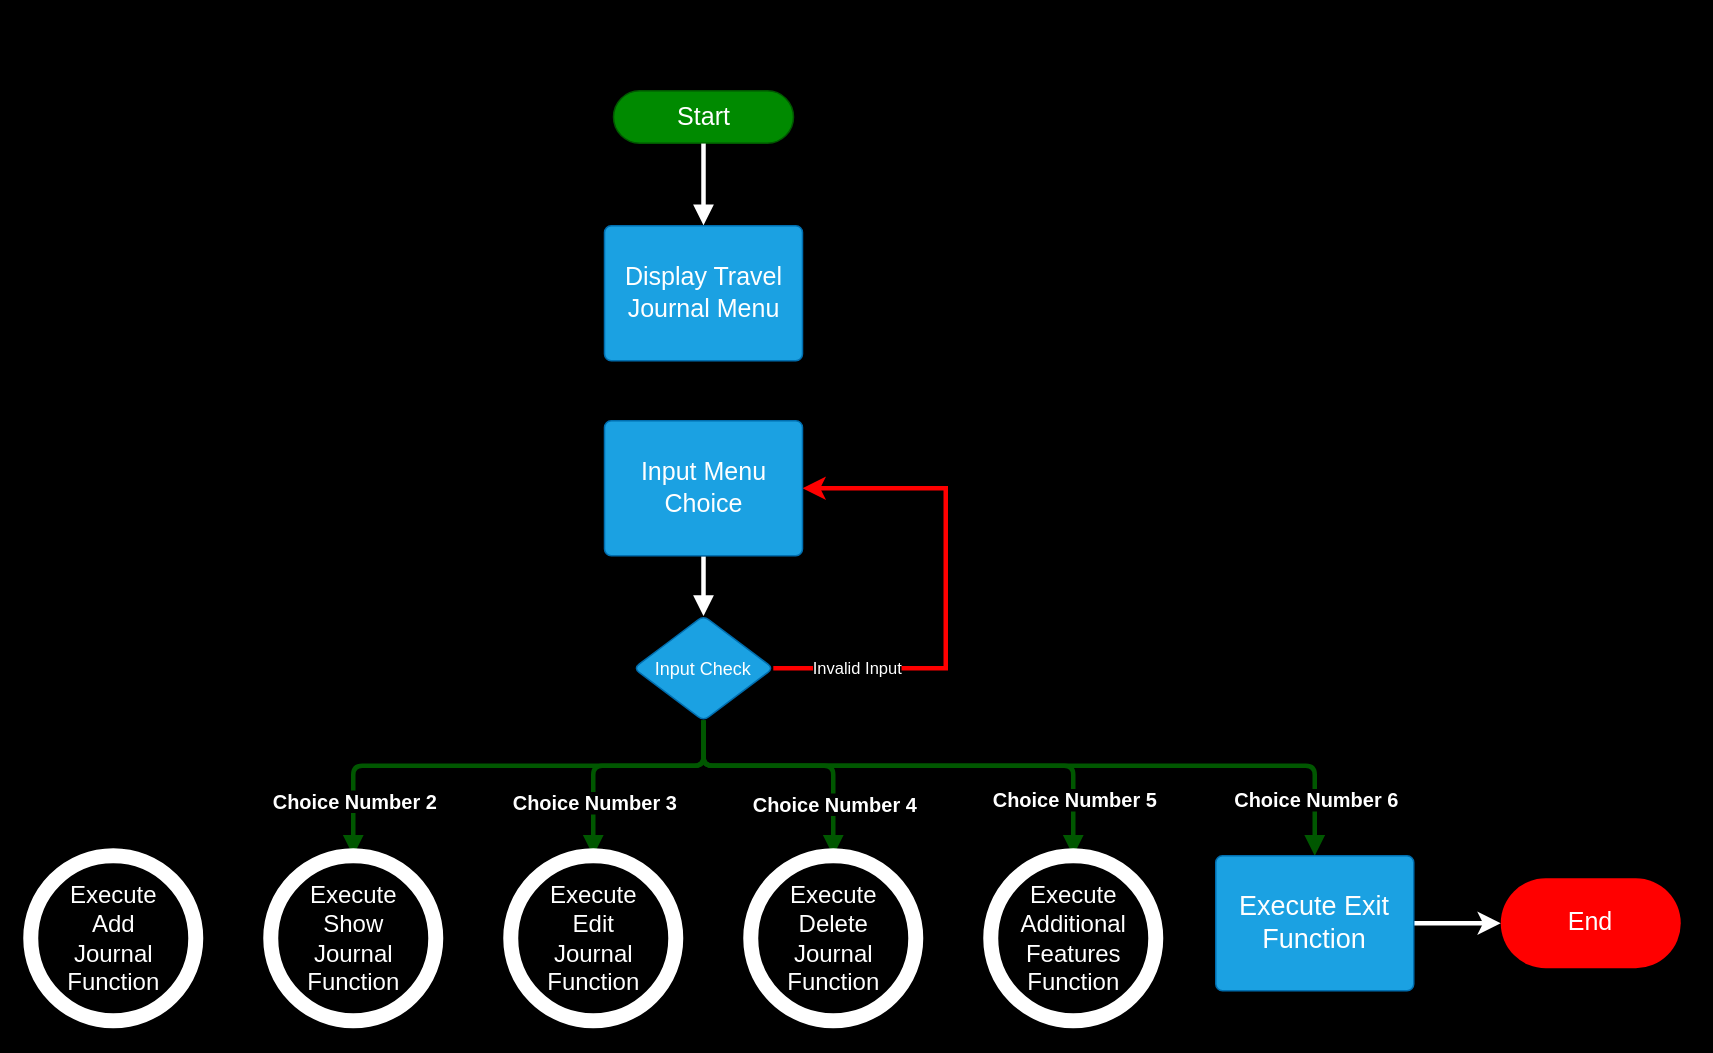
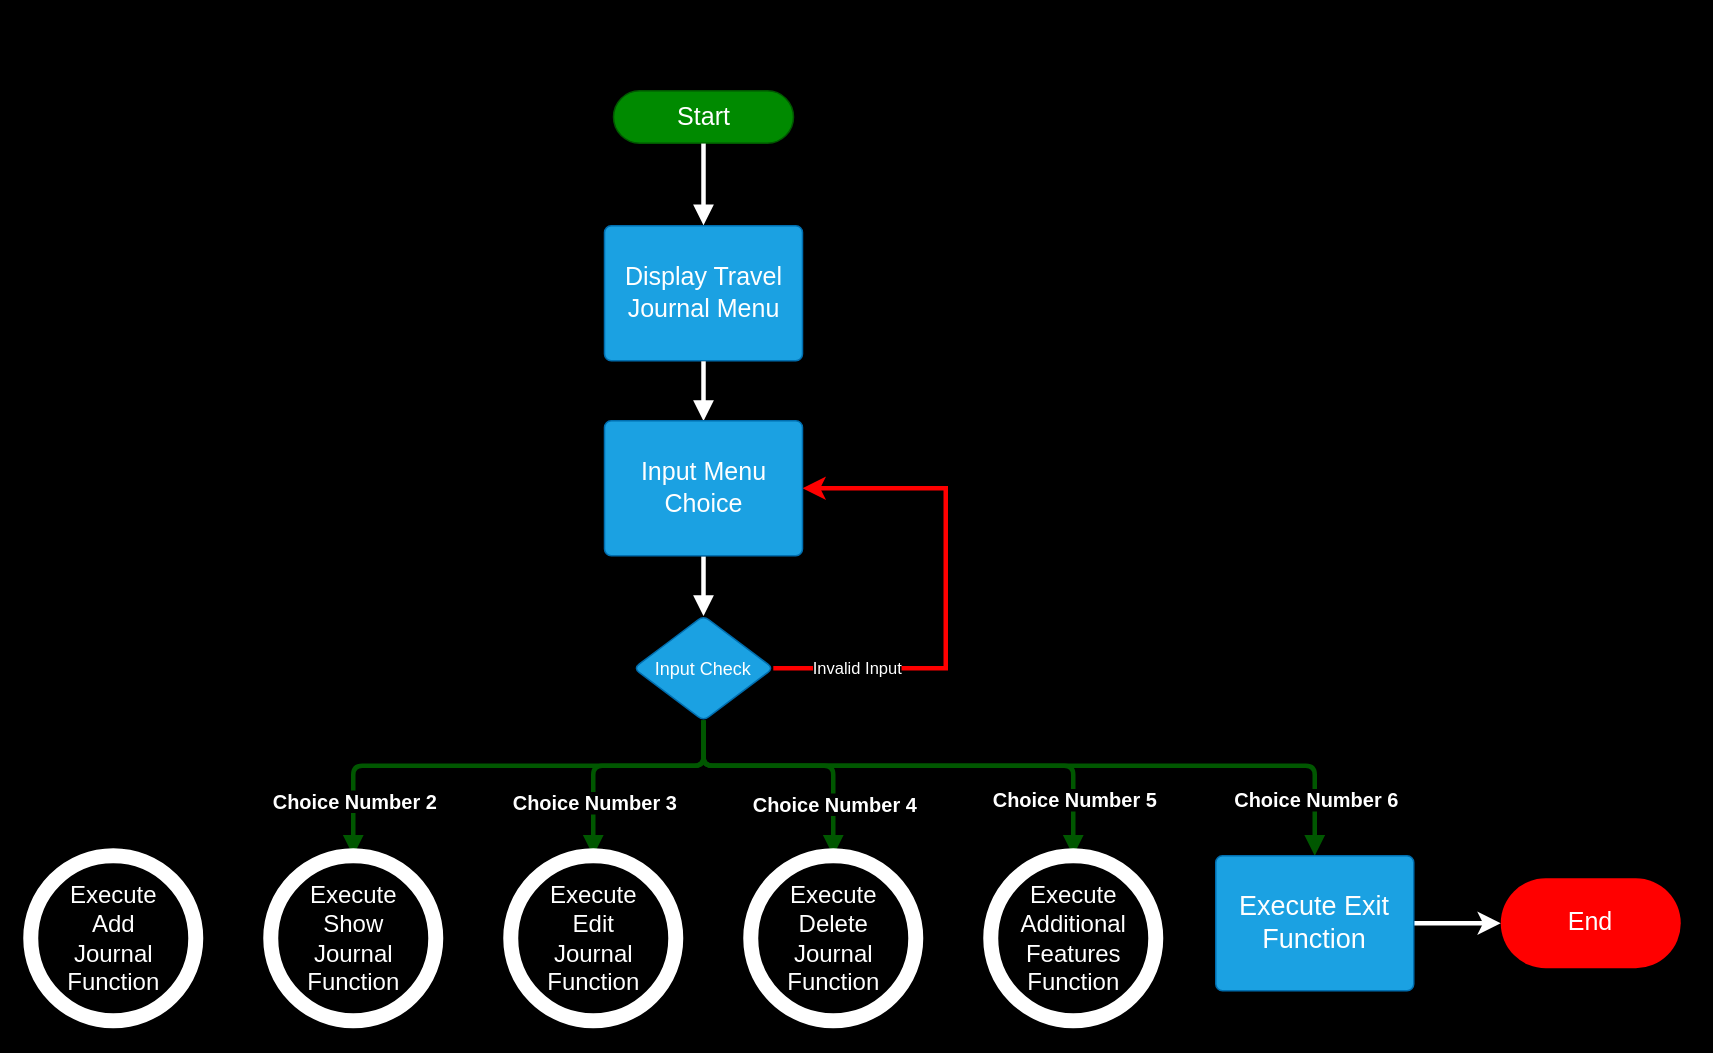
none -> (704, 381)
